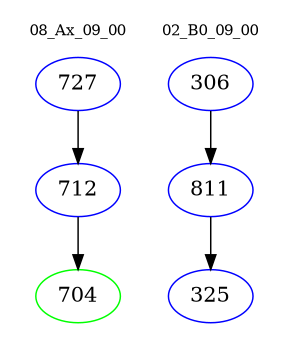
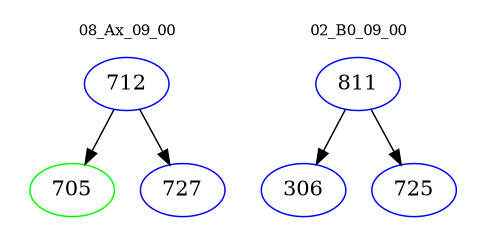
(78, 130) -> (151, 130)
(211, 130) -> (334, 130)
(78, 296) -> (72, 190)
(211, 296) -> (414, 190)
